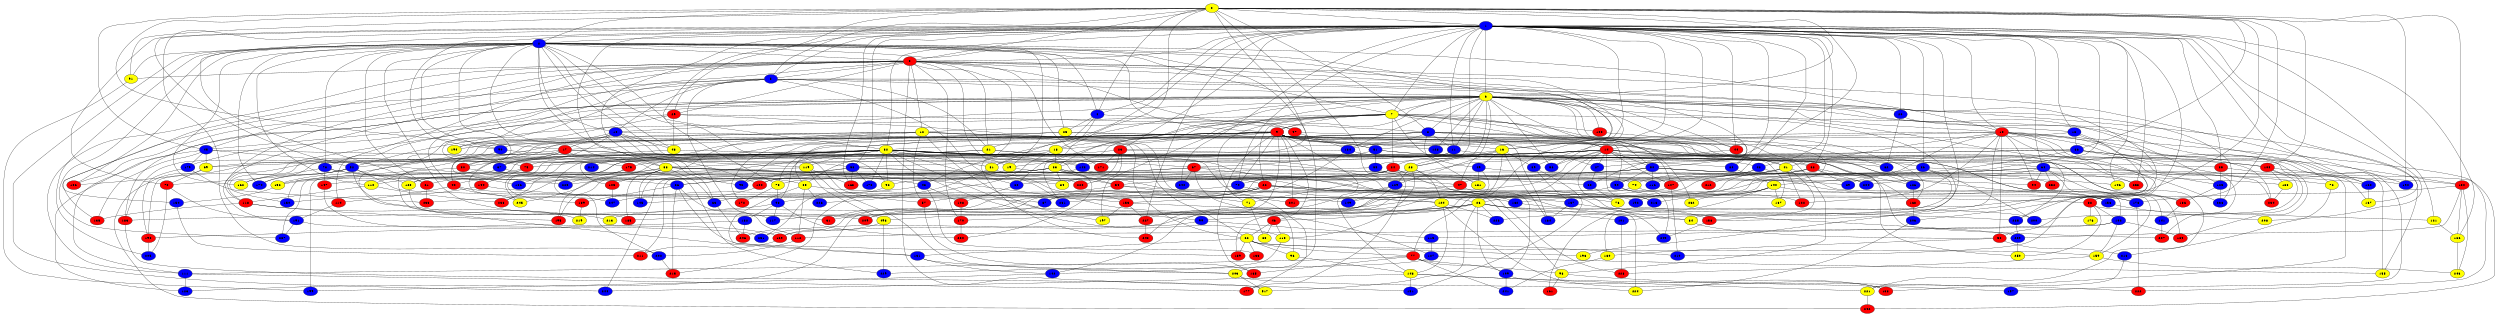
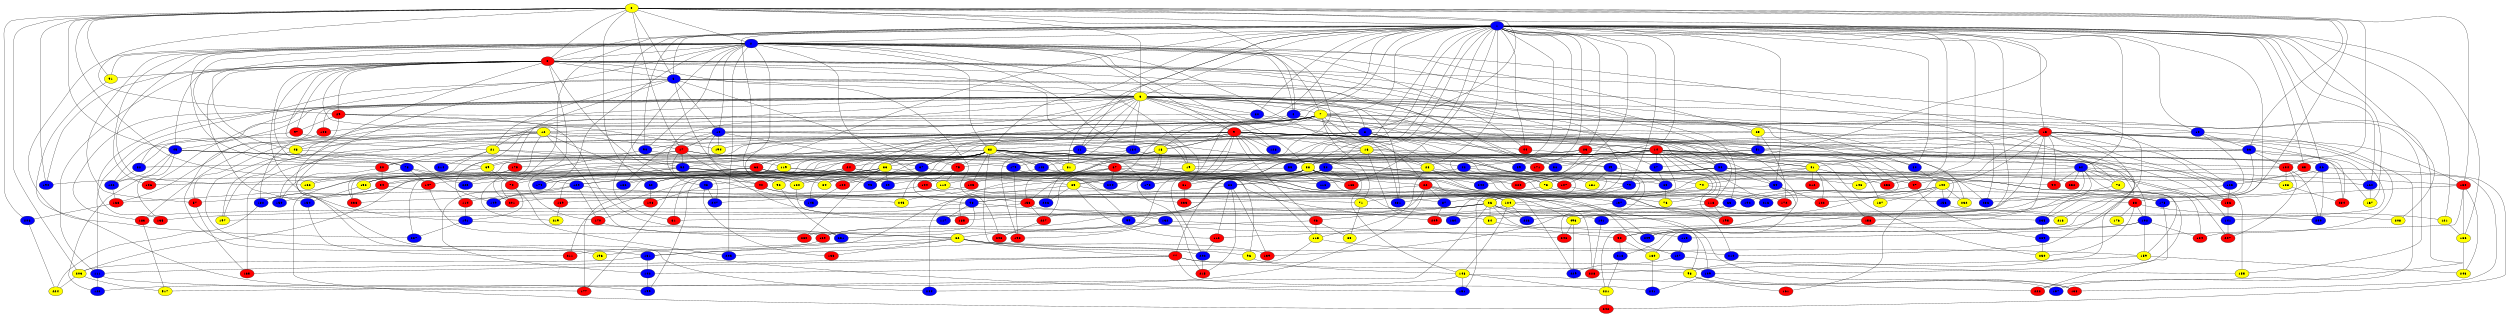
(887, 164) -> none
